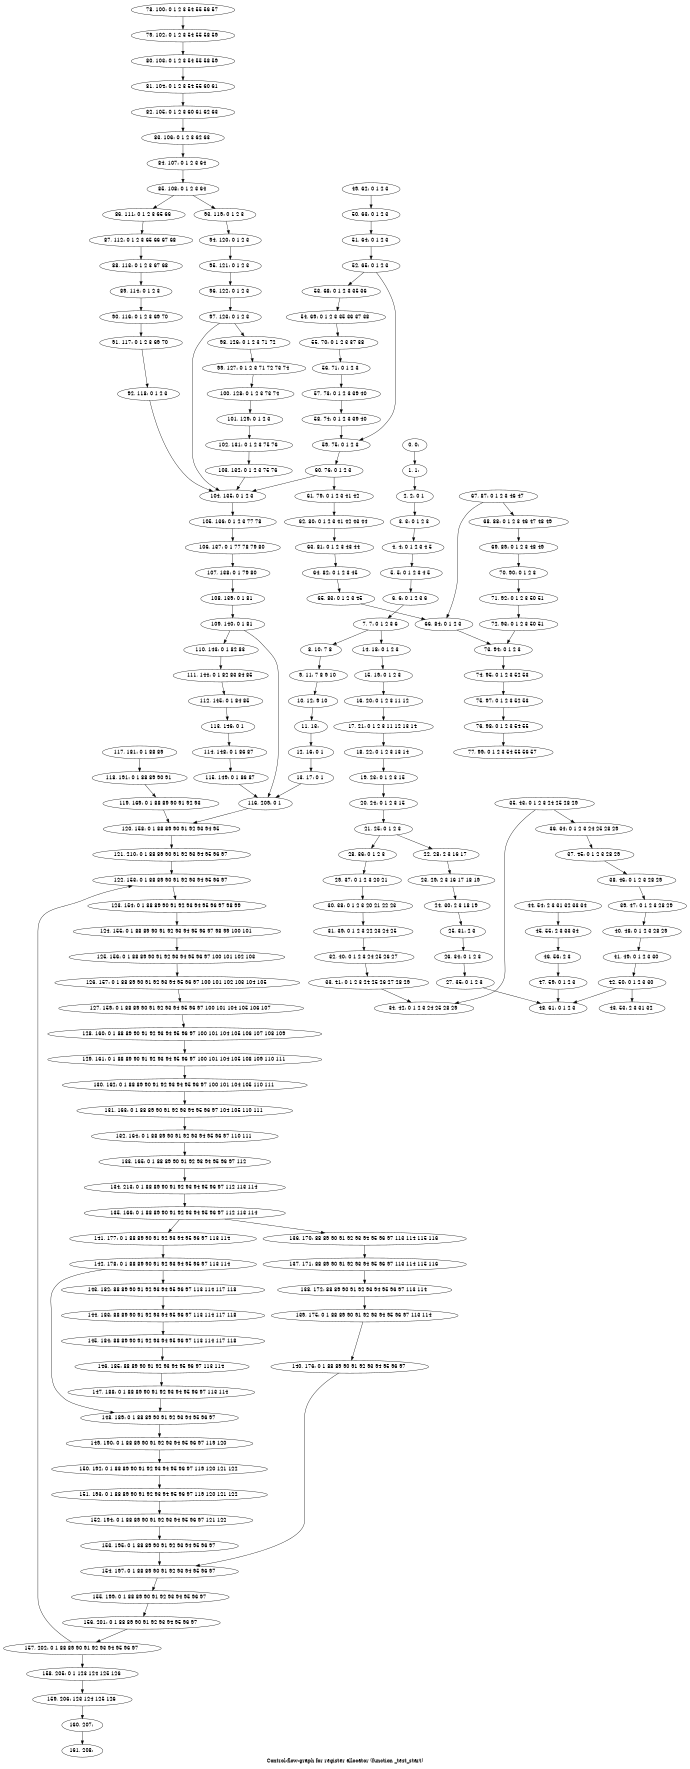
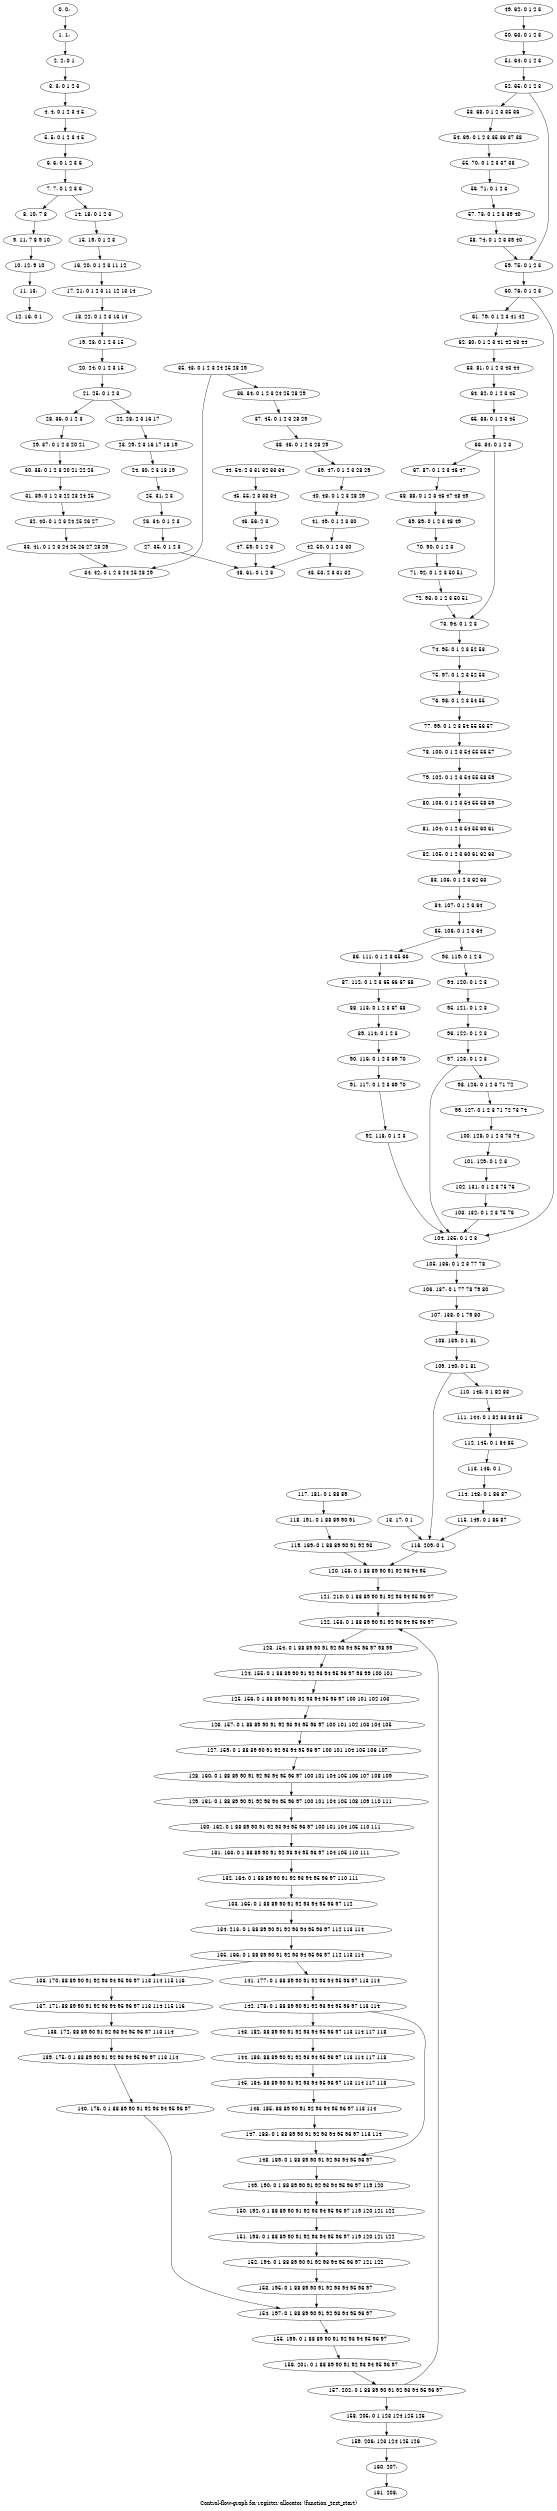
(458, 554) -> (469, 457)
none -> (459, 738)
(311, 763) -> none
